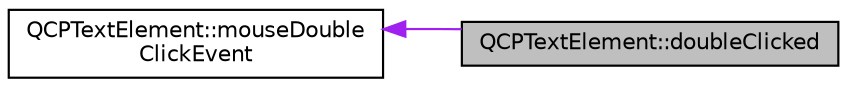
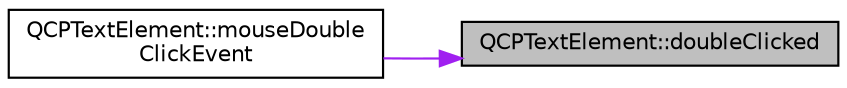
(434, 29) -> (412, 59)
